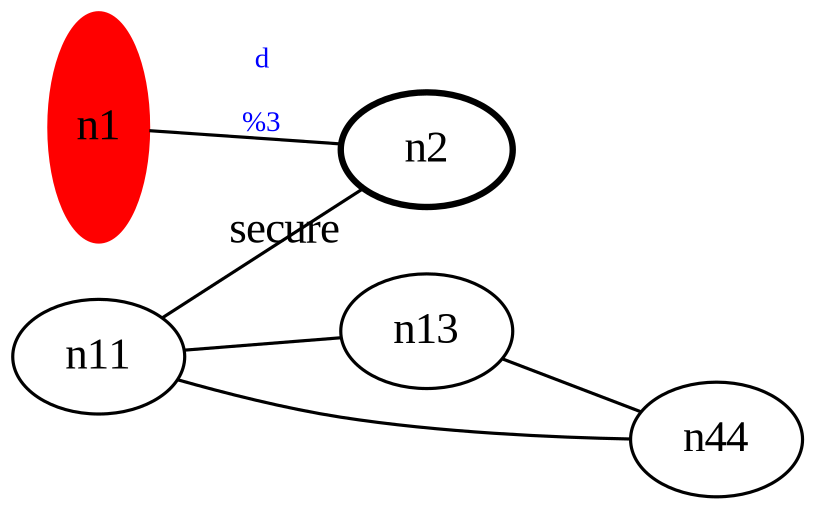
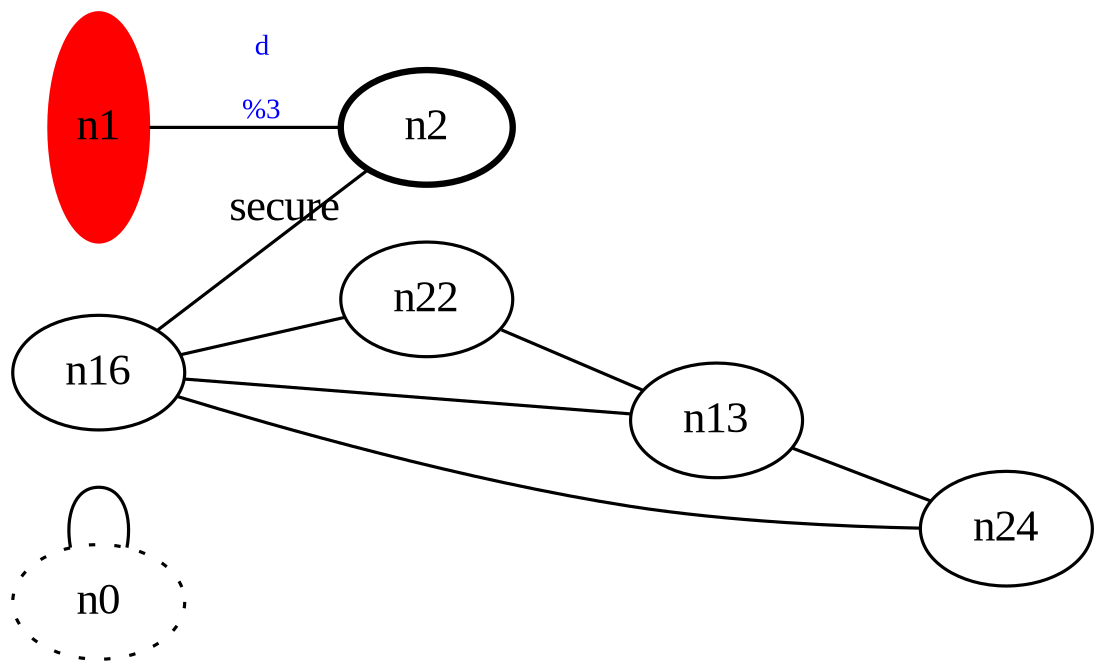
none -> (427, 299)
(99, 357) -> (99, 373)
(717, 439) -> (1006, 529)
none -> (99, 602)
